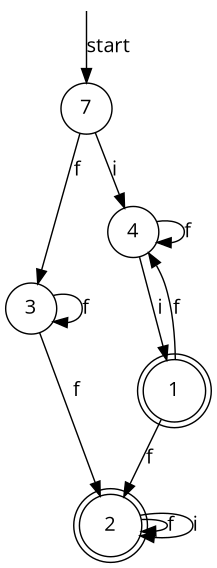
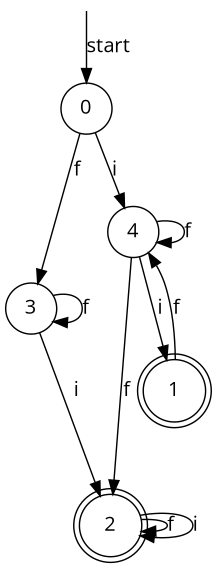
(87, 109) -> (87, 109)
(77, 391) -> (77, 391)
(146, 452) -> (123, 369)
